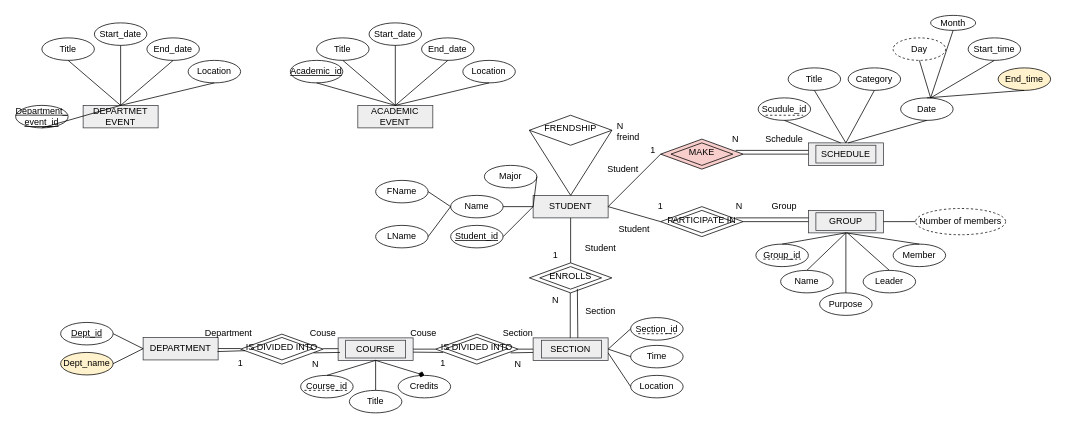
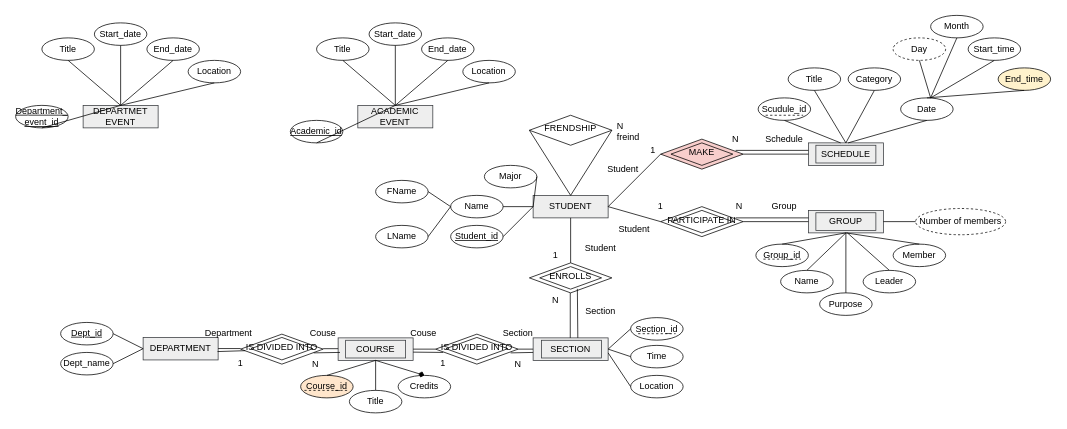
(953, 23) -> (957, 27)
(316, 72) -> (316, 132)
(87, 364) -> (87, 364)
(327, 387) -> (327, 387)
